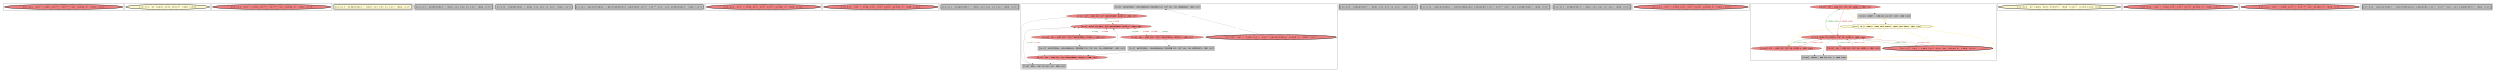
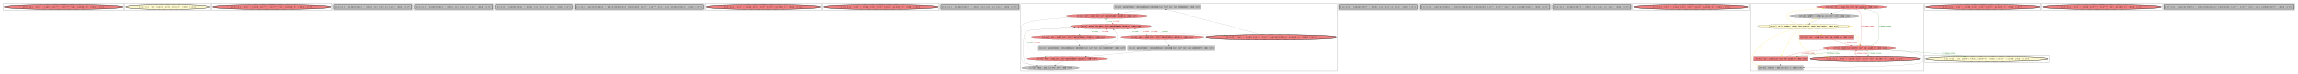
(373, 7) -> (373, 7)
(1884, 16) -> (1824, 16)
(1837, 43) -> (1925, 52)
(1786, 48) -> (1781, 59)
(1044, 66) -> (1051, 68)
